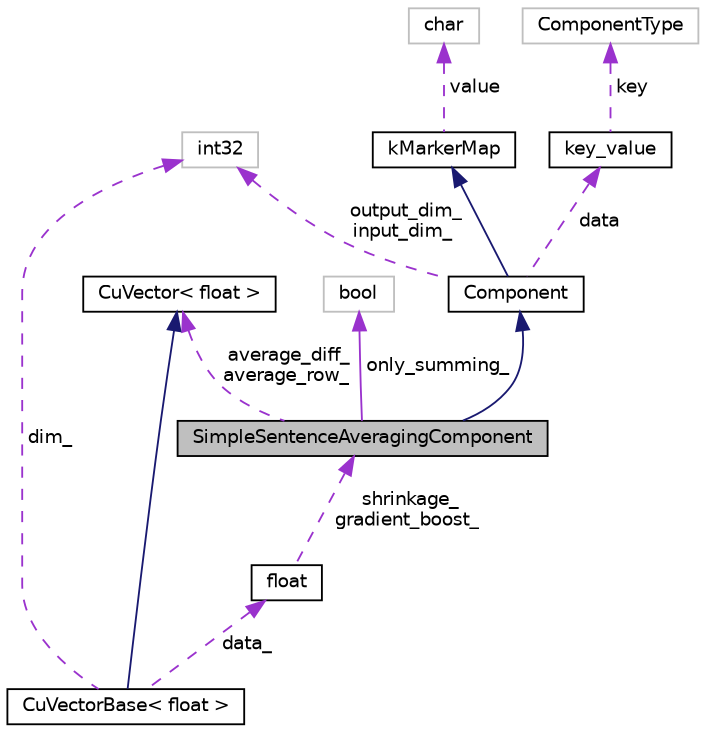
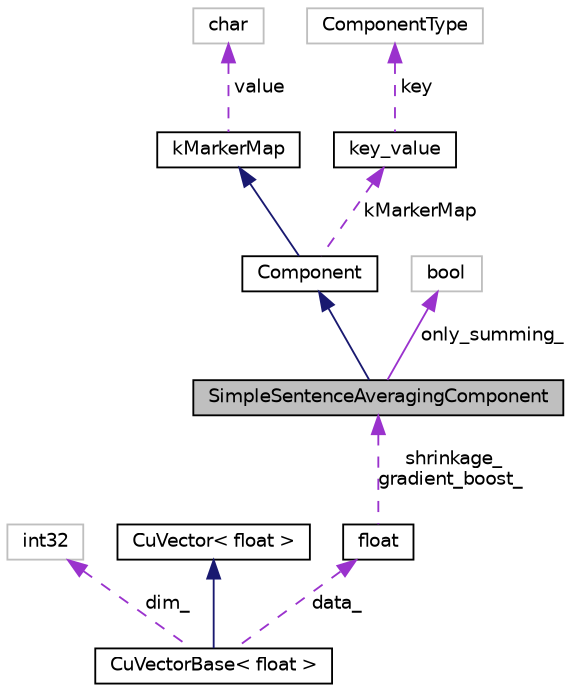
(597, 222) -> (417, 212)
(344, 242) -> none
(224, 388) -> none
